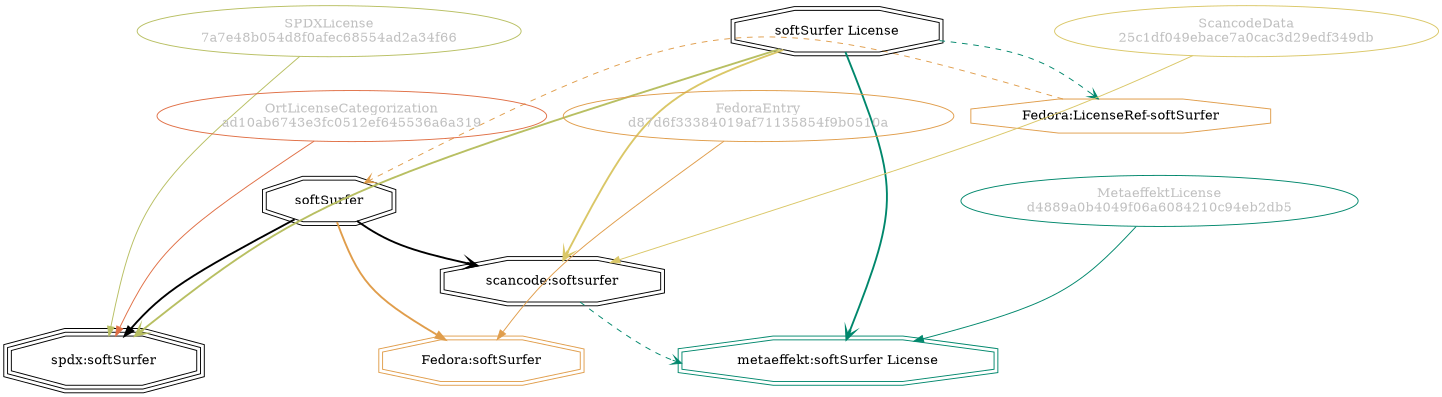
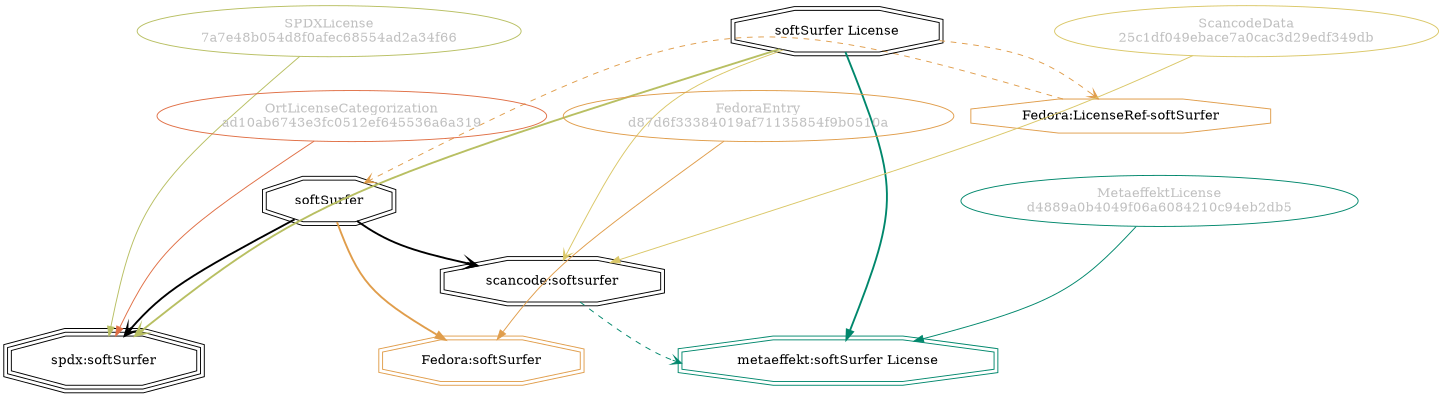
(1020, 55) -> (1020, 55)
(649, 122) -> (649, 122)
(887, 191) -> (887, 191)
(208, 267) -> (208, 267)
